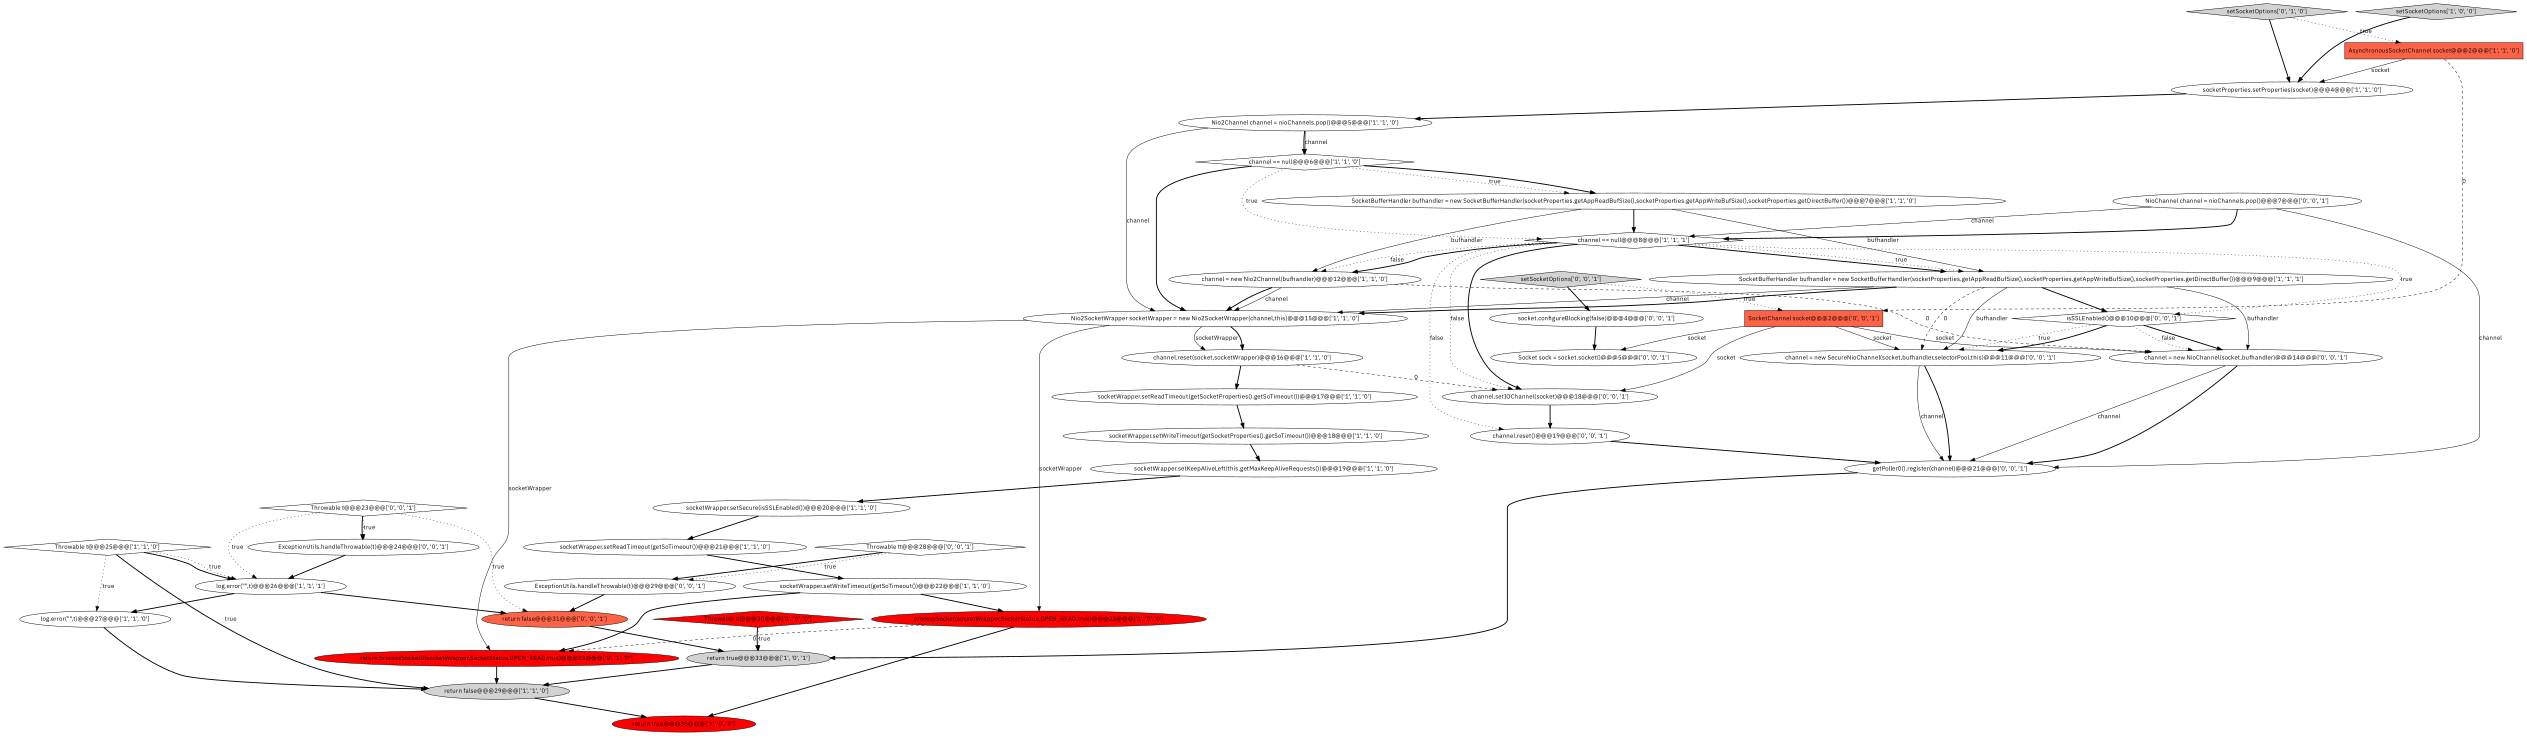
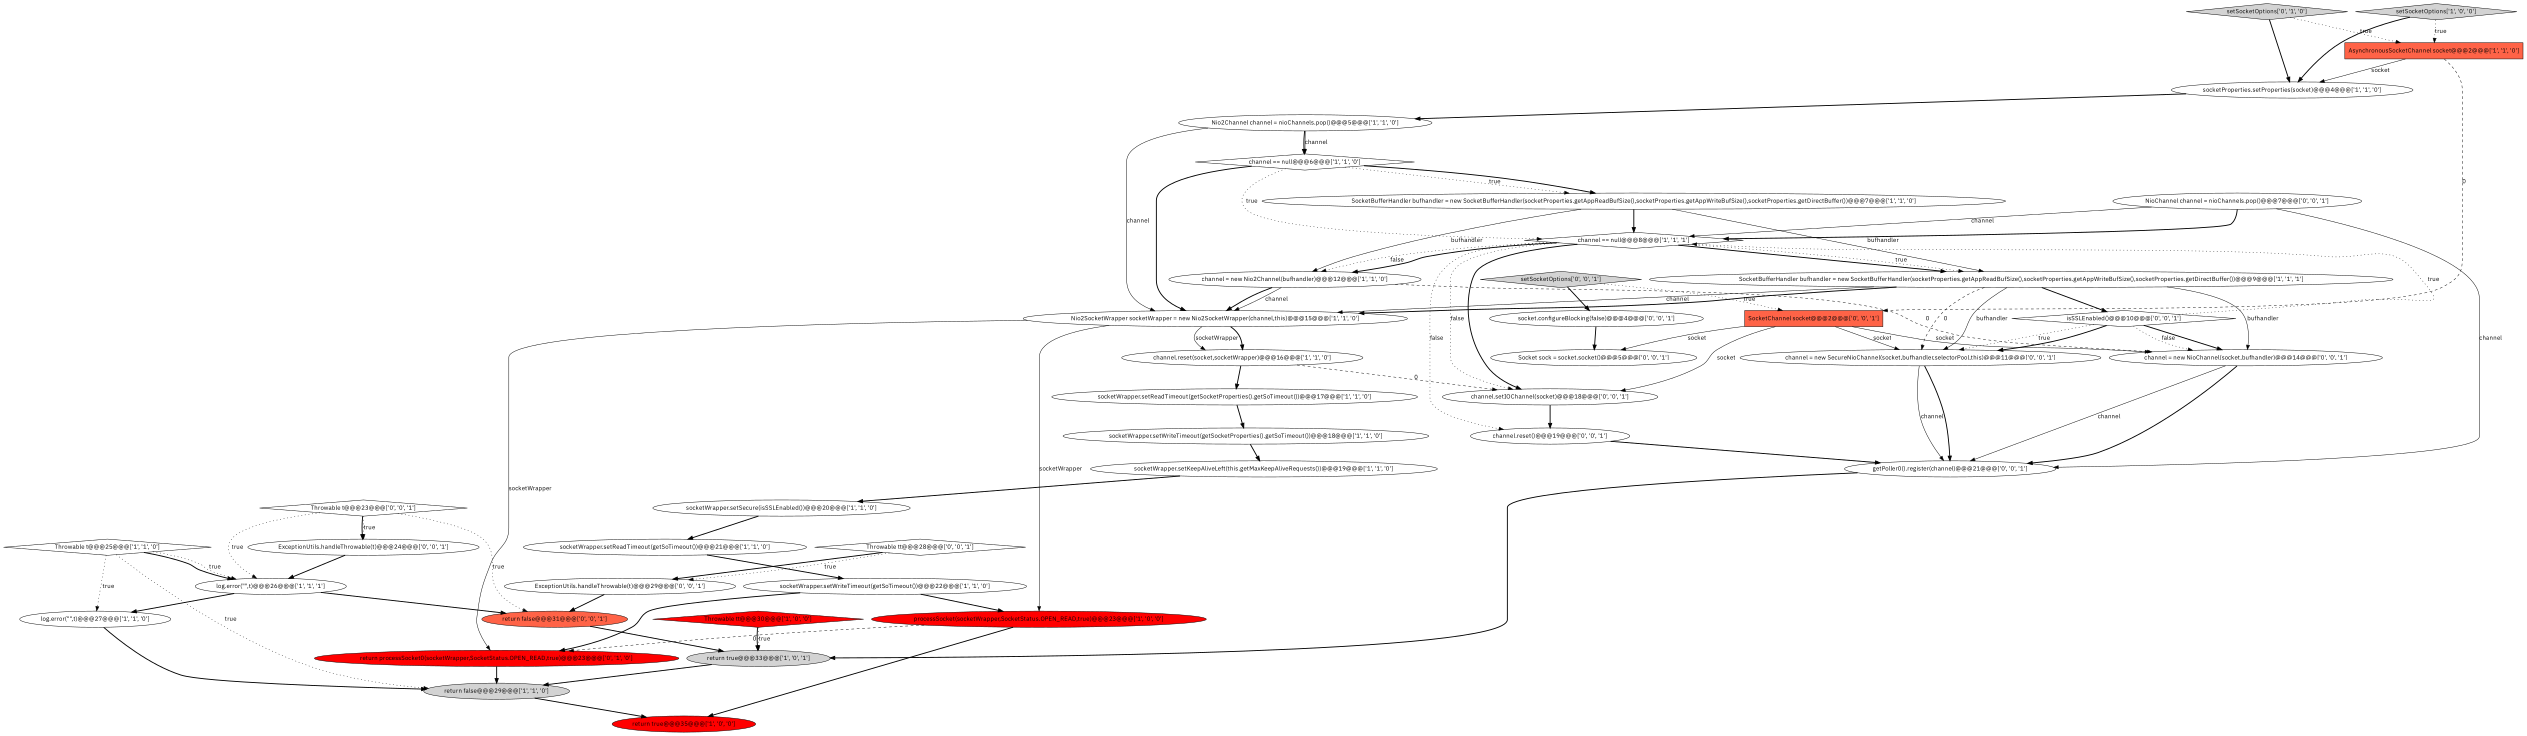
none -> (2435, 29)
(2165, 253) -> (2203, 251)
(260, 645) -> (260, 645)
